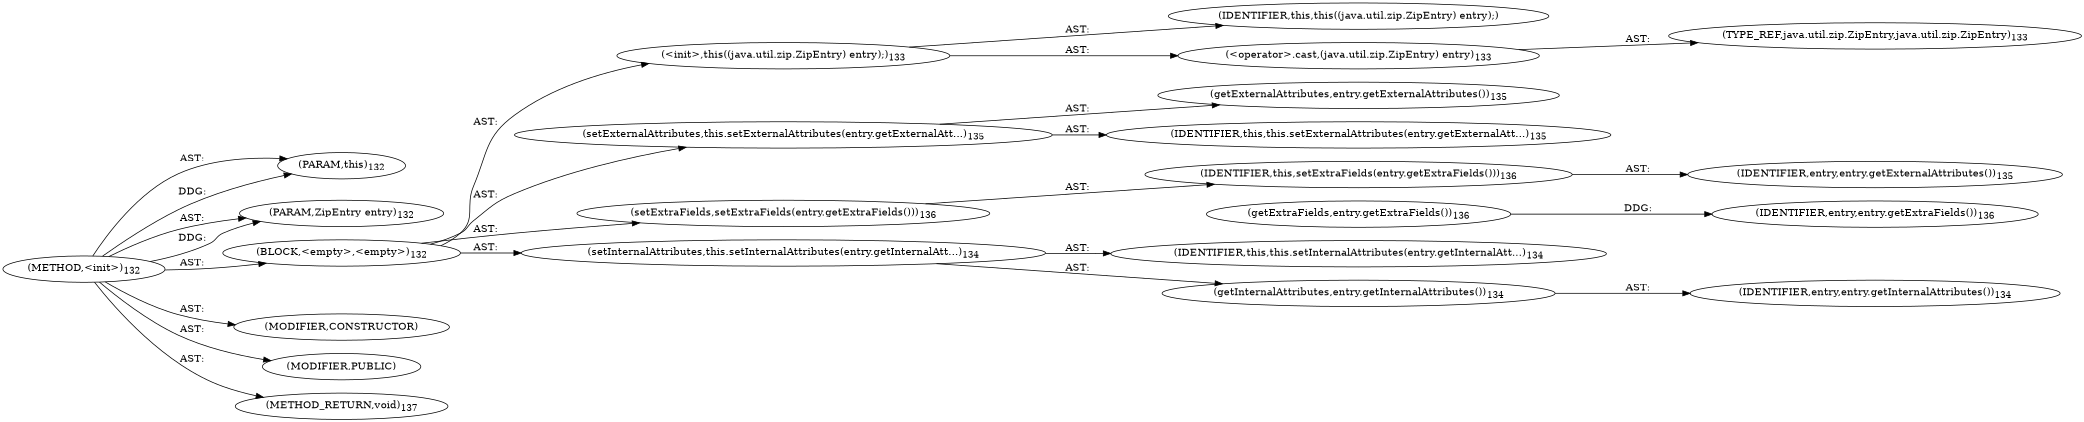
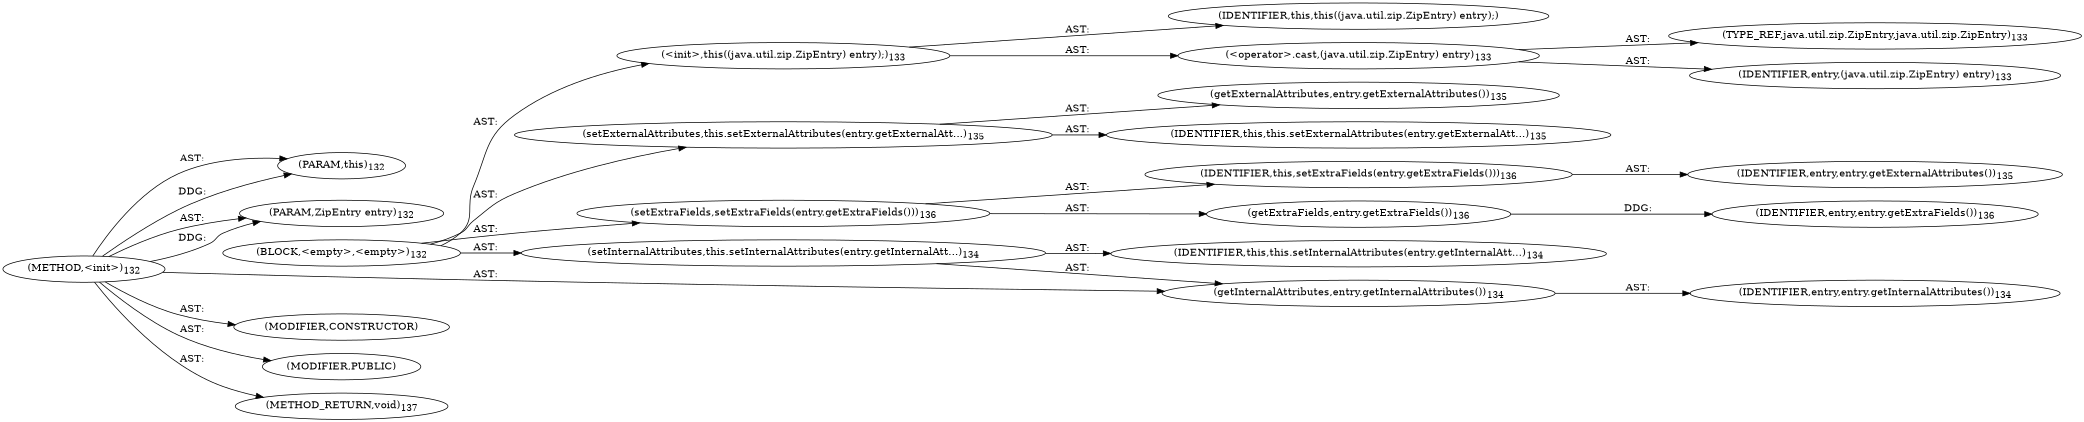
none -> (1875, 76)
none -> (1094, 214)
(212, 268) -> (660, 284)
